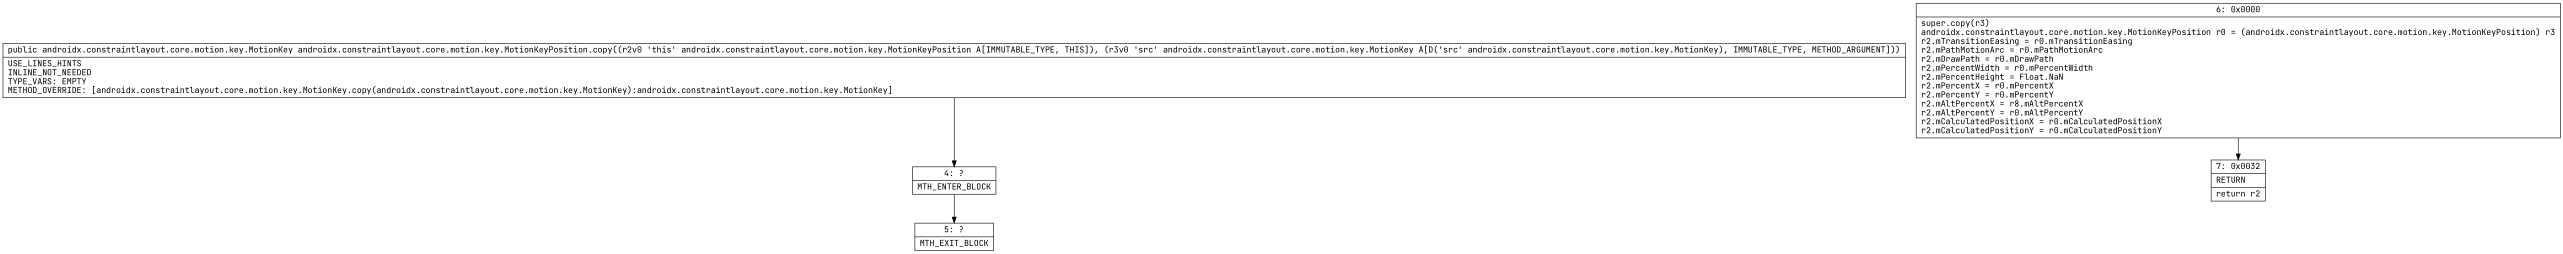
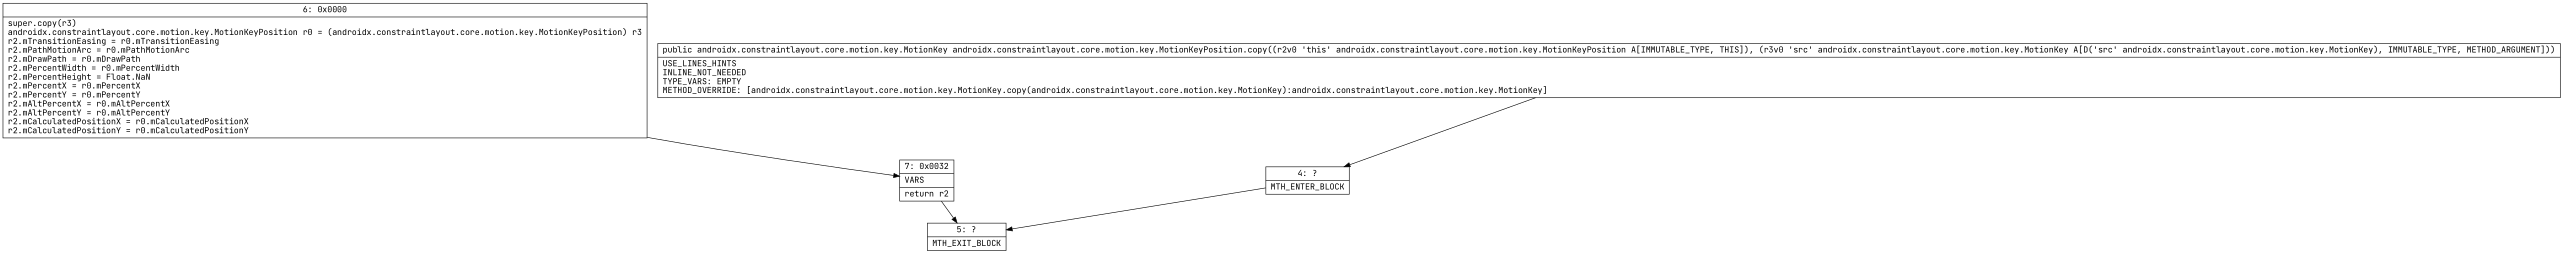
(2002, 104) -> (89, 104)
(2231, 180) -> (915, 180)
none -> (947, 210)
